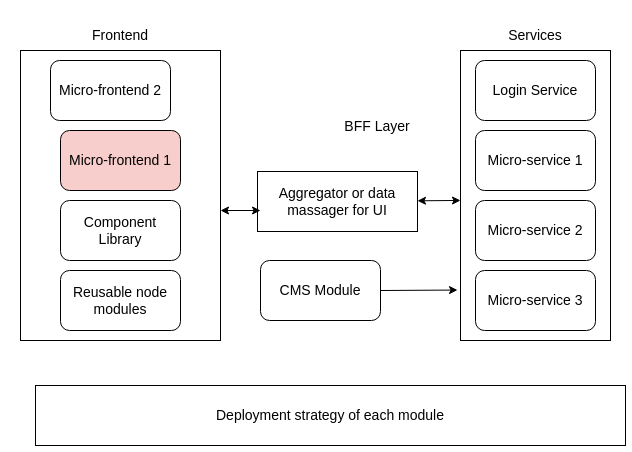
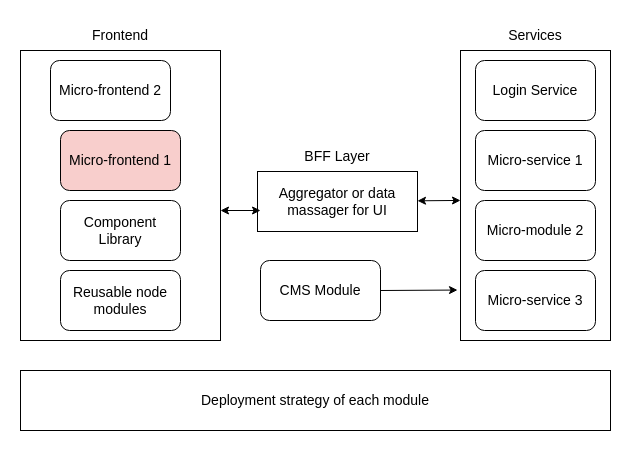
(378, 127) -> (338, 157)
(536, 231) -> (536, 231)
(331, 416) -> (316, 401)
